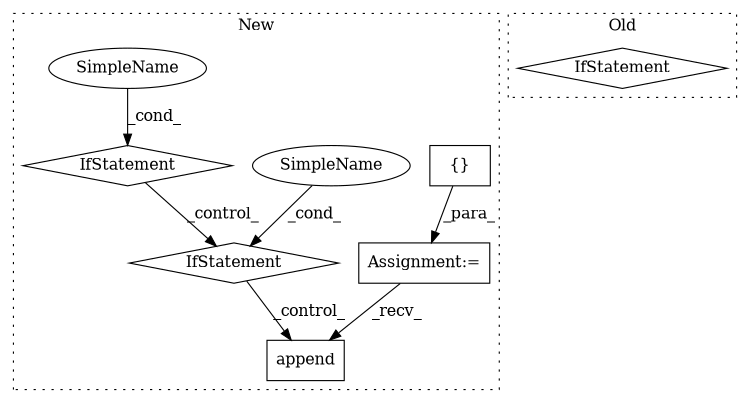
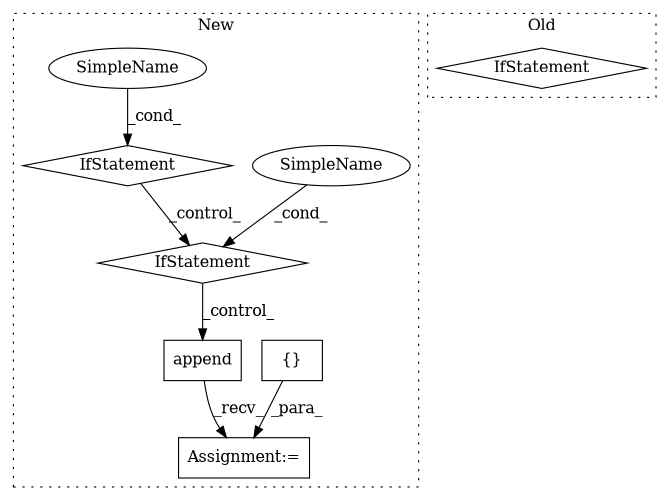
(370, 308) -> (209, 405)
